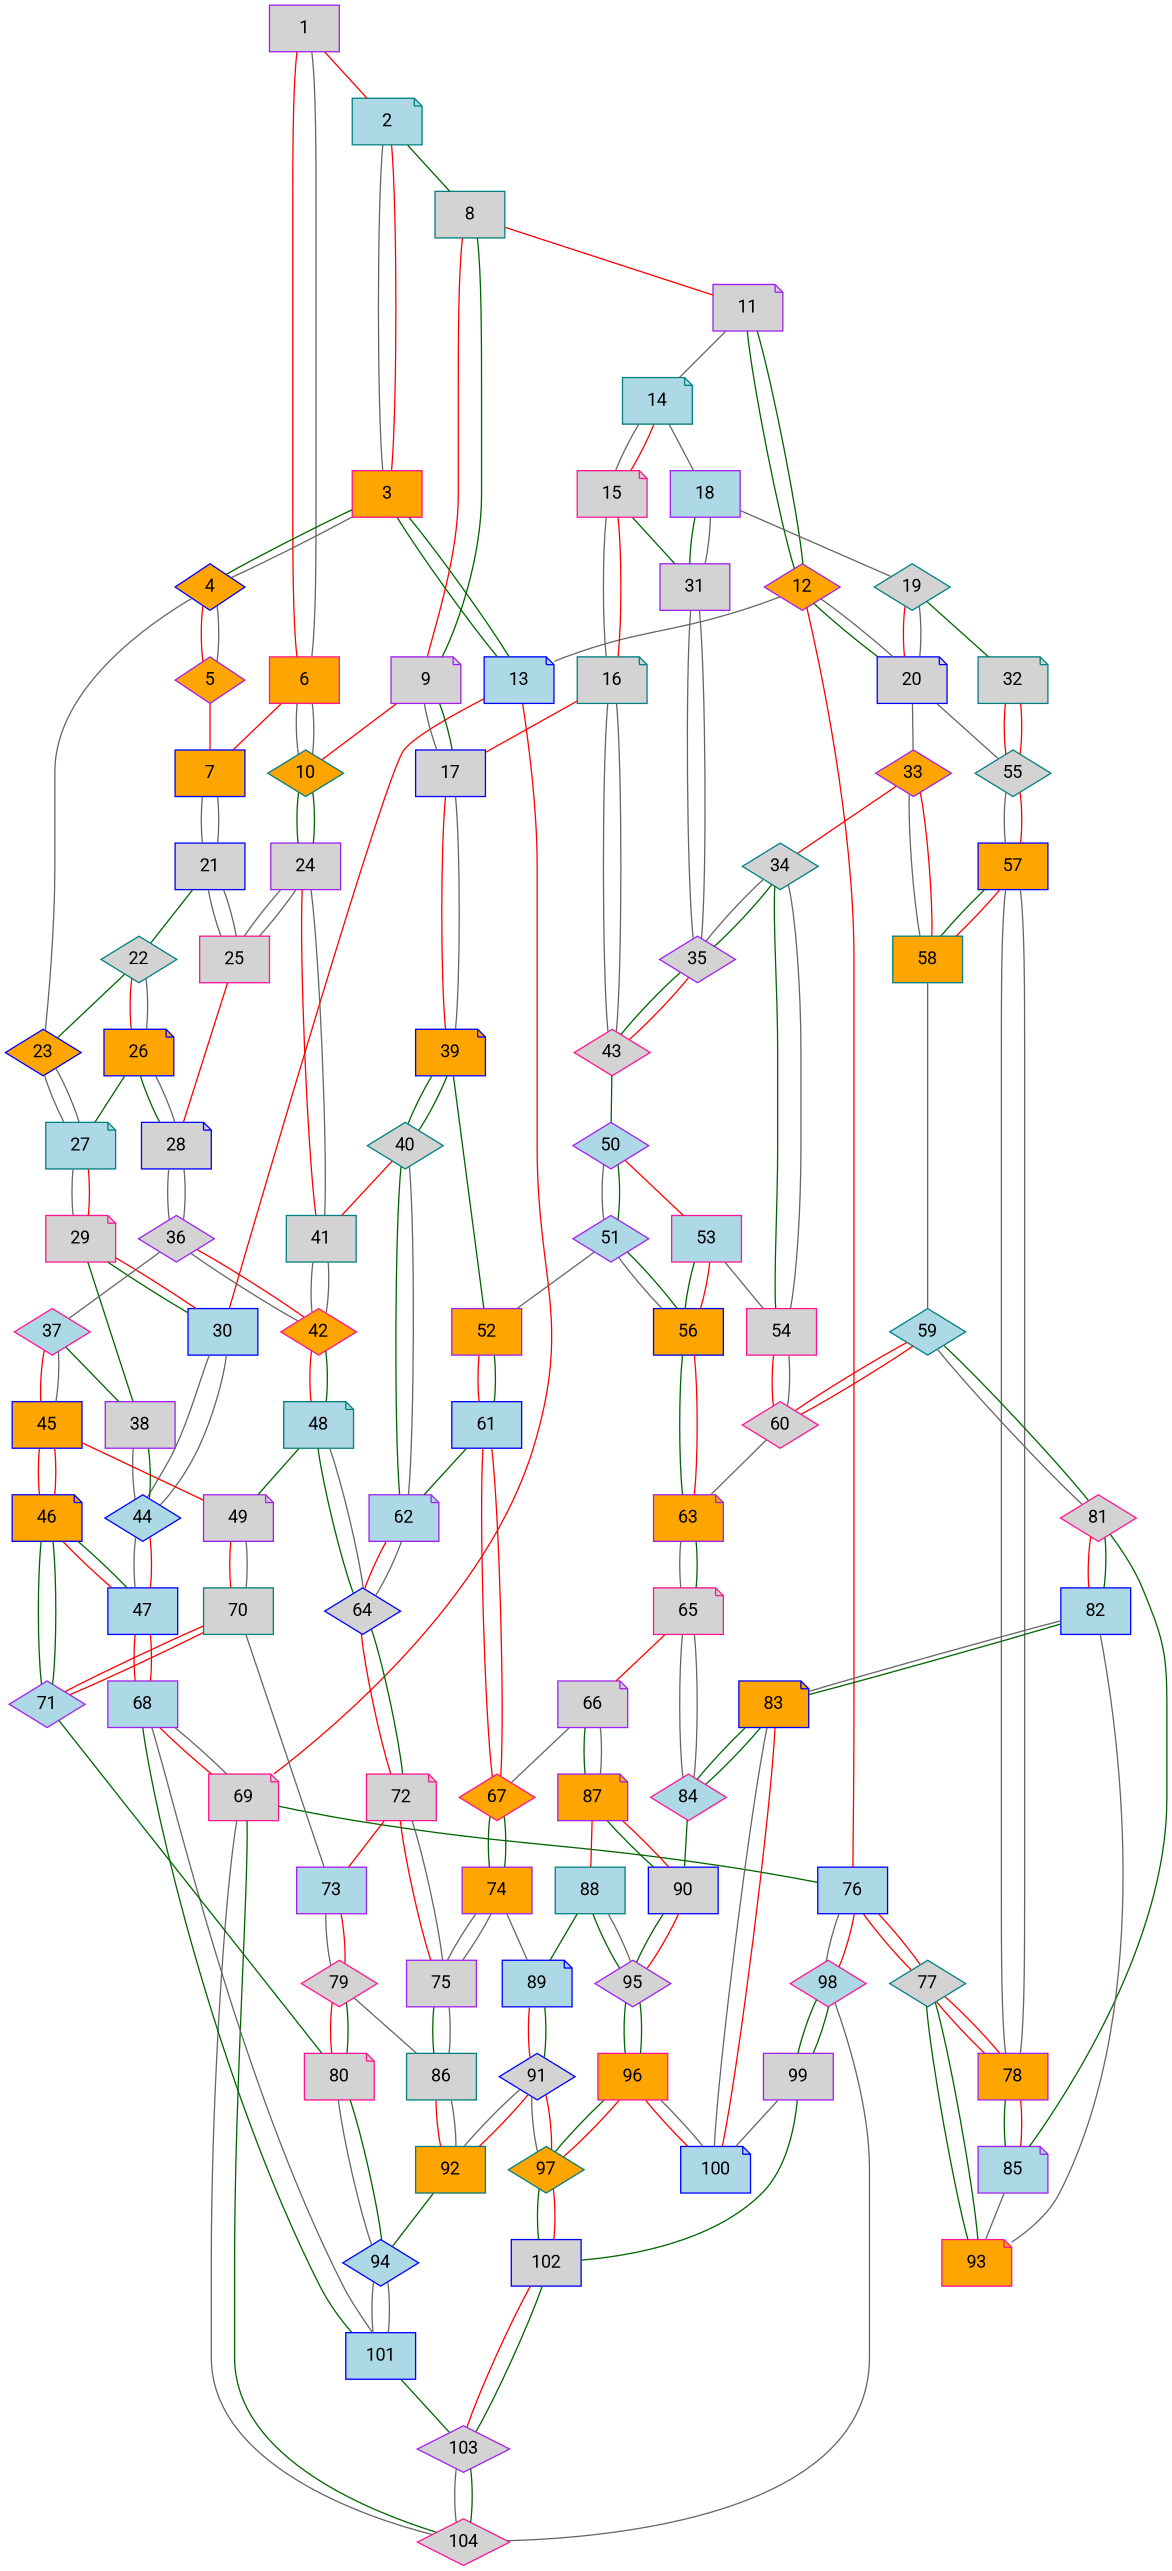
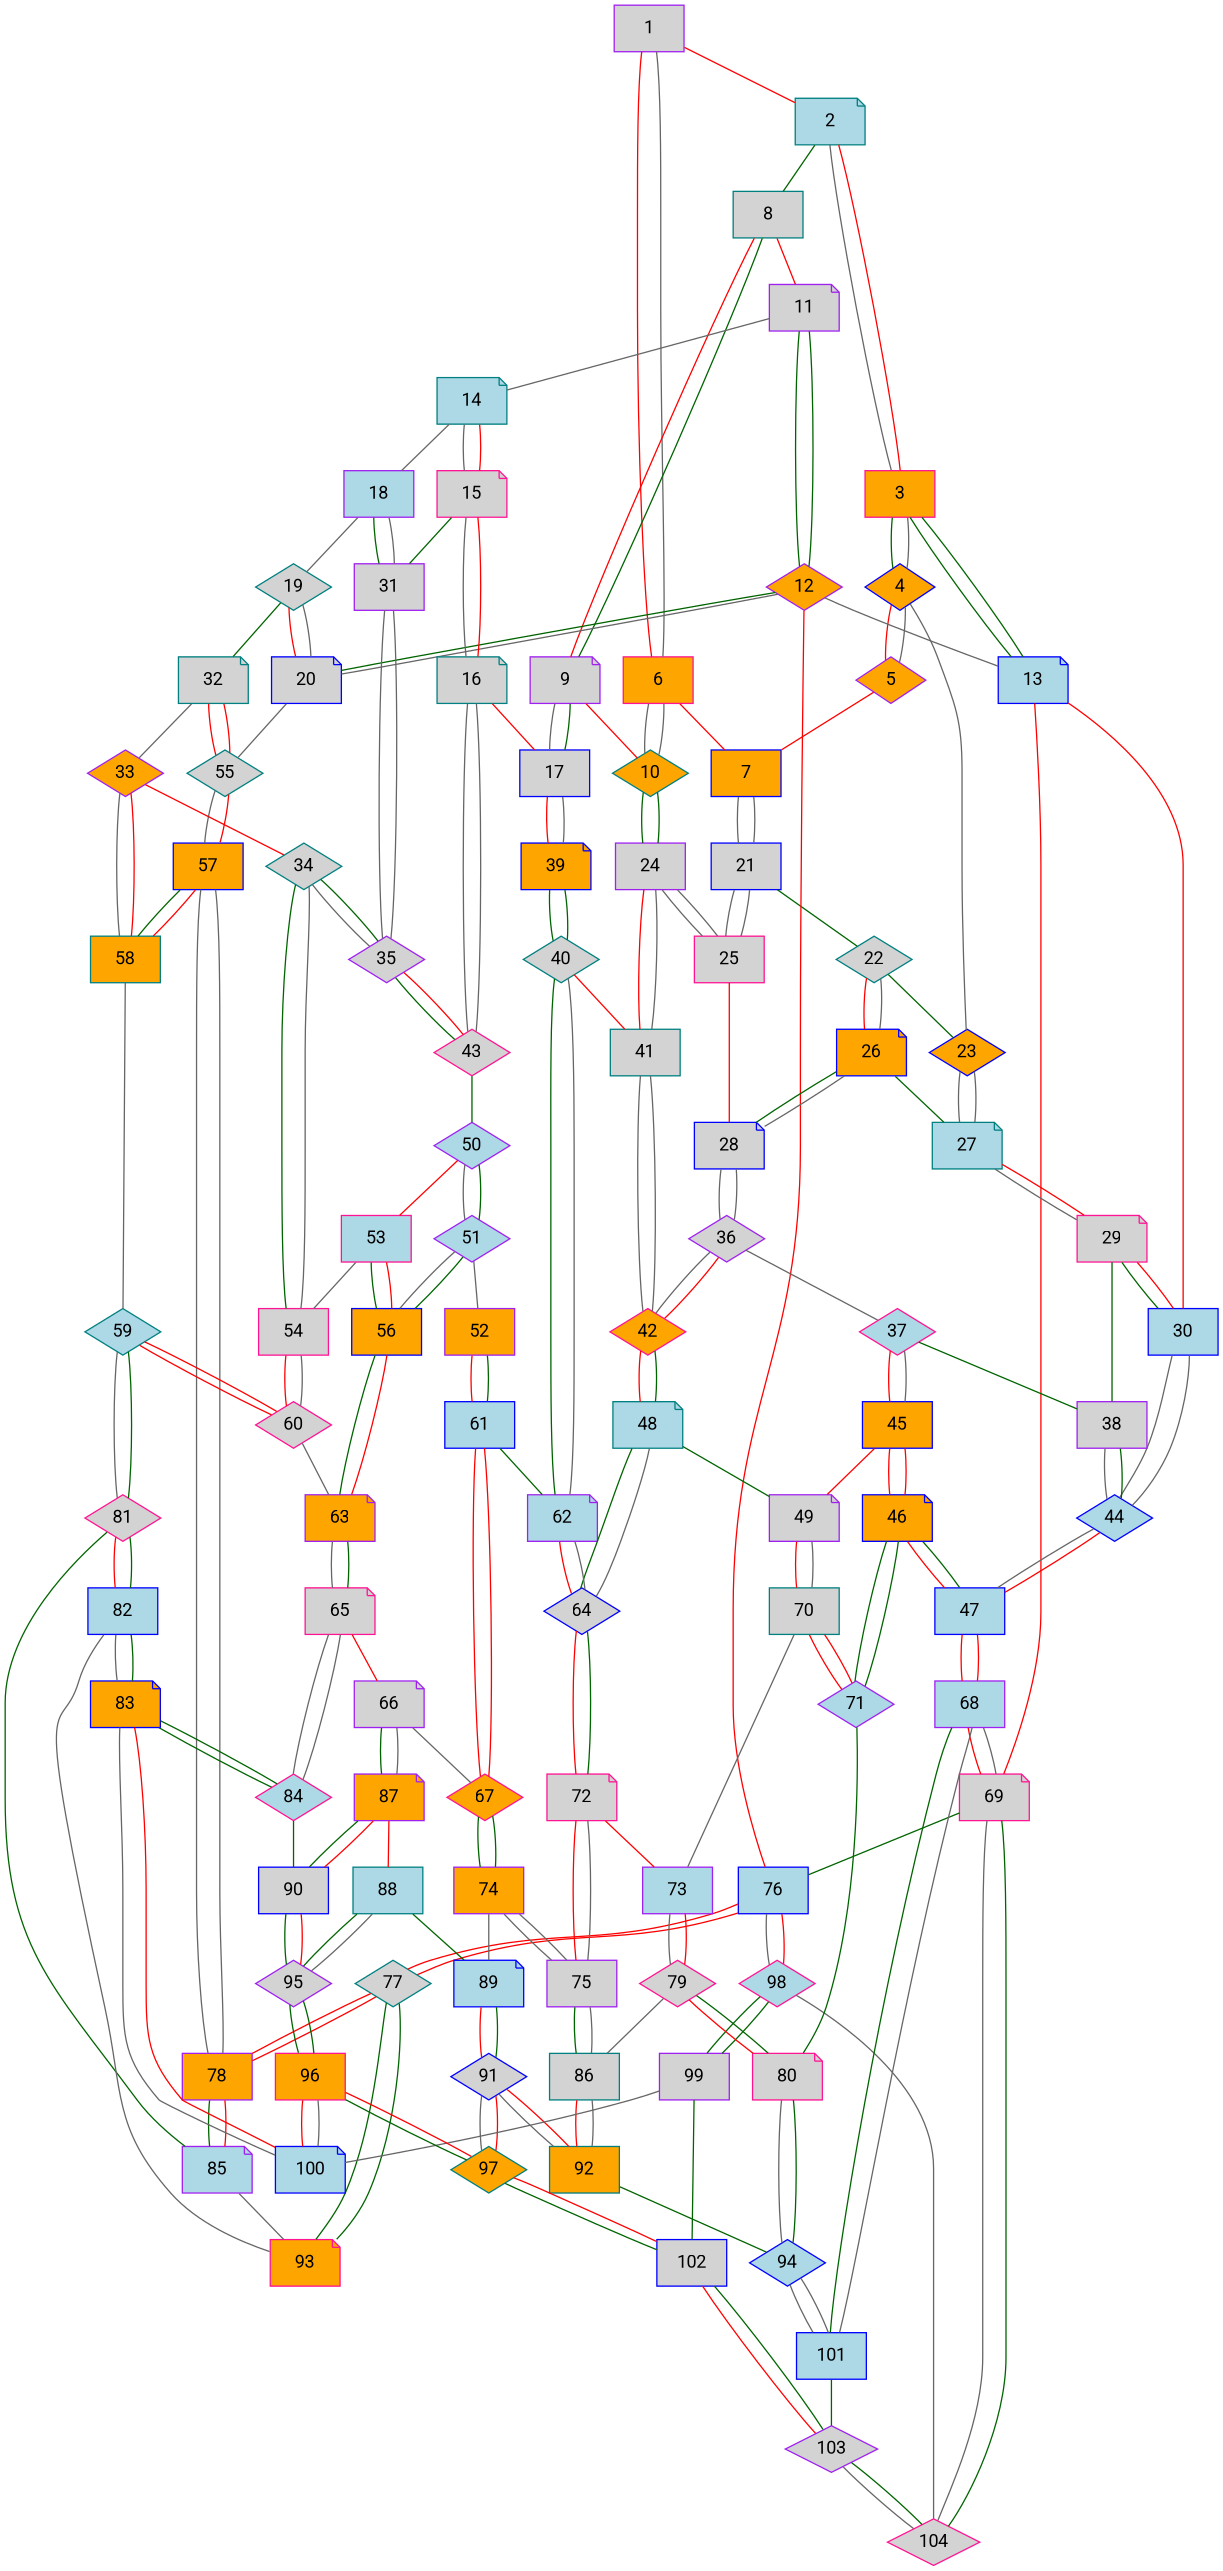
(913, 727) -> (165, 731)
(469, 1192) -> none
